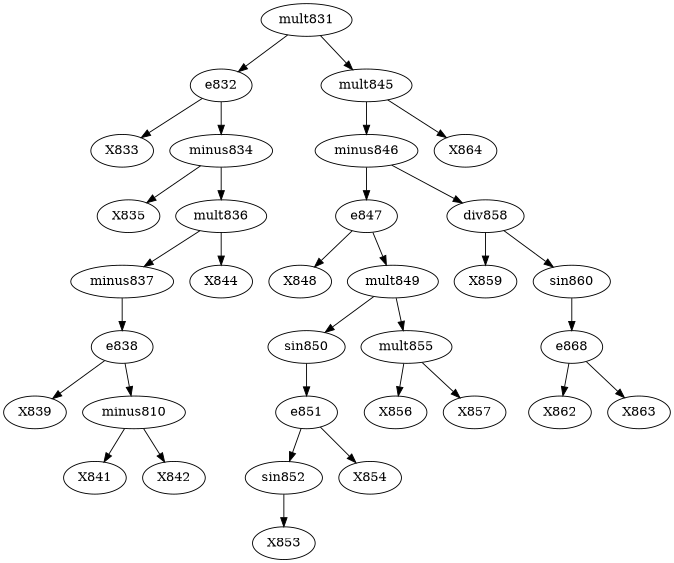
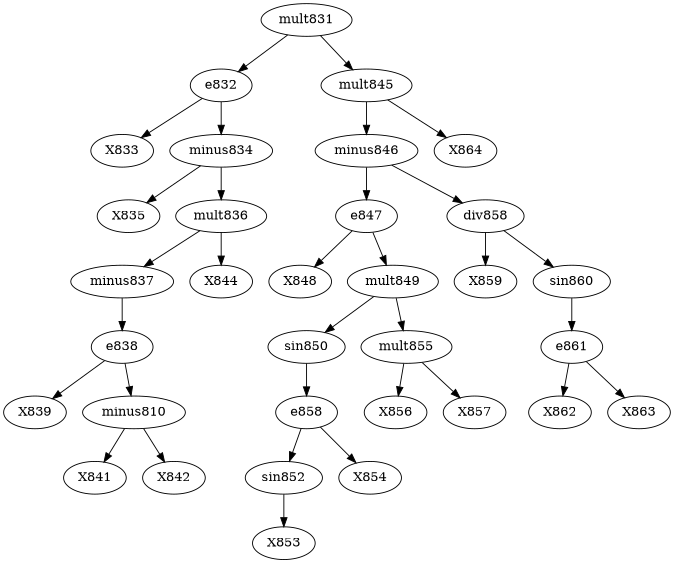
(572, 347) -> (572, 347)
(307, 412) -> (307, 412)
